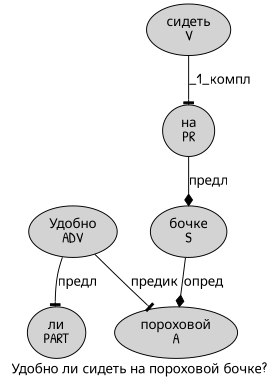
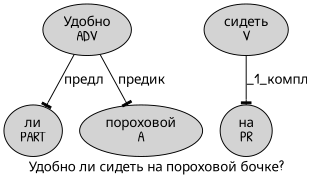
(189, 232) -> none
